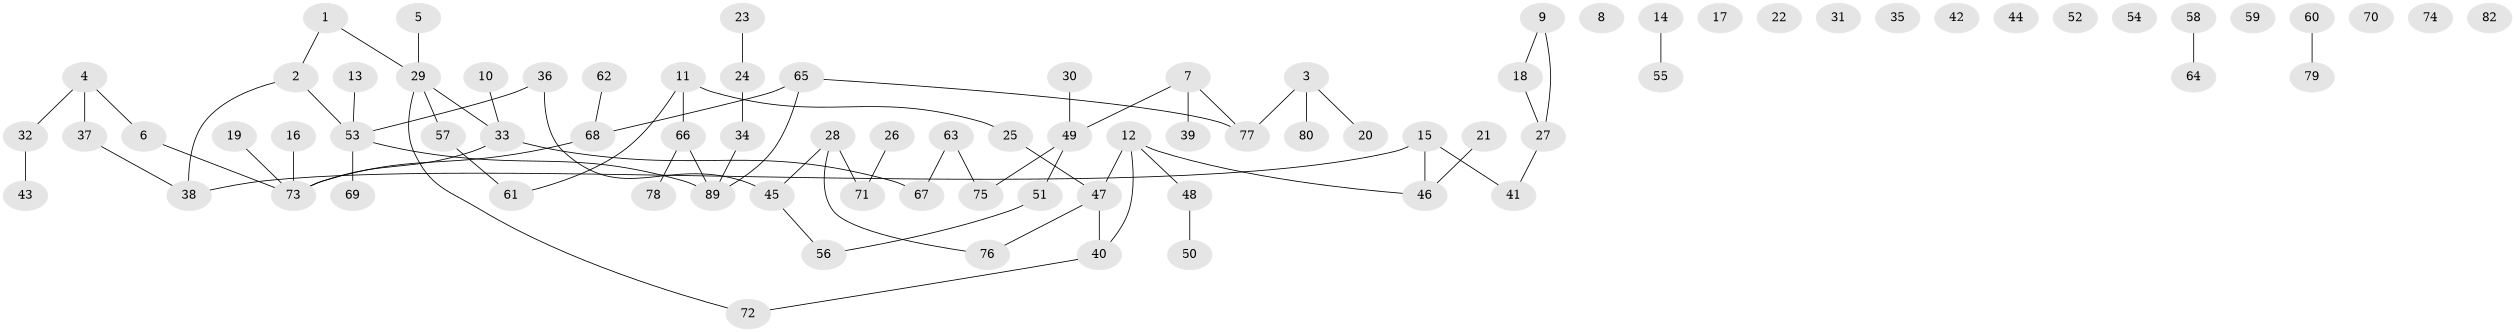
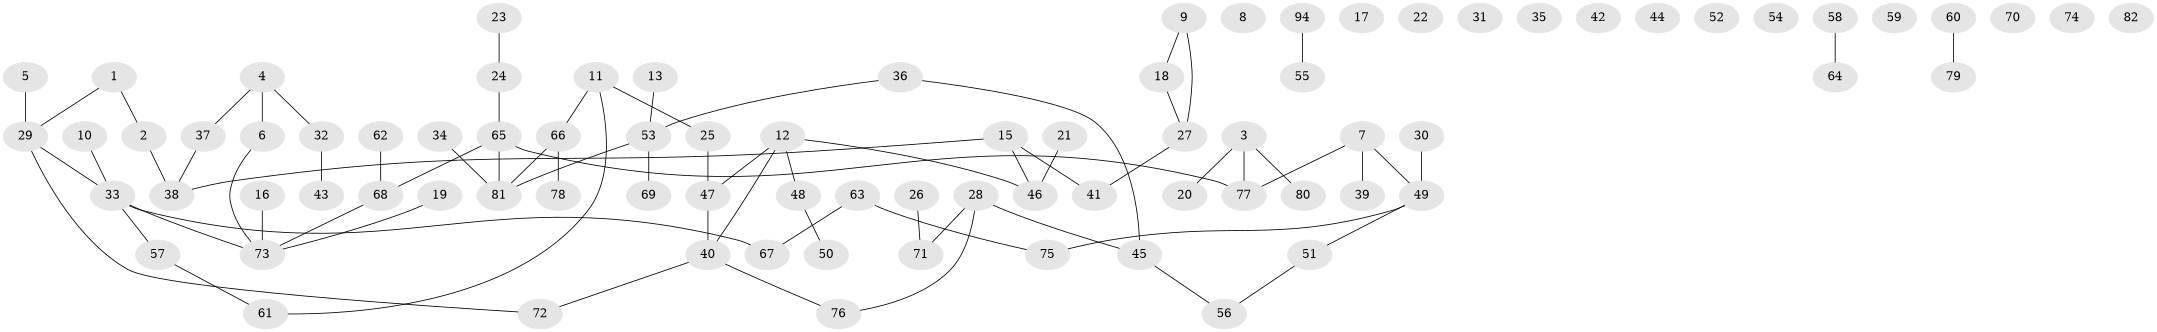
(1661, 18) -> (1302, 18)
(324, 107) -> none
(431, 107) -> (135, 225)
(742, 107) -> (499, 107)
(713, 196) -> (499, 196)
(1043, 225) -> (773, 285)
